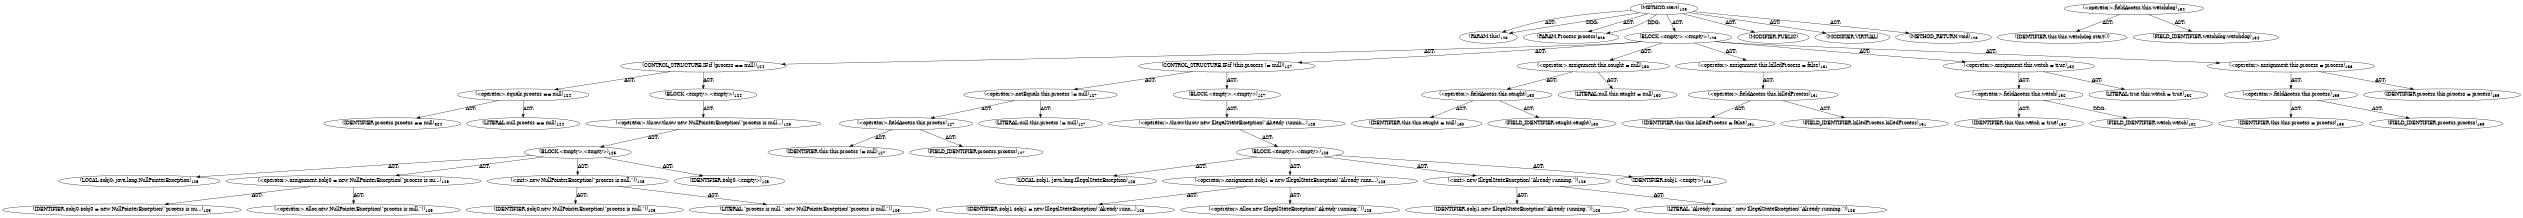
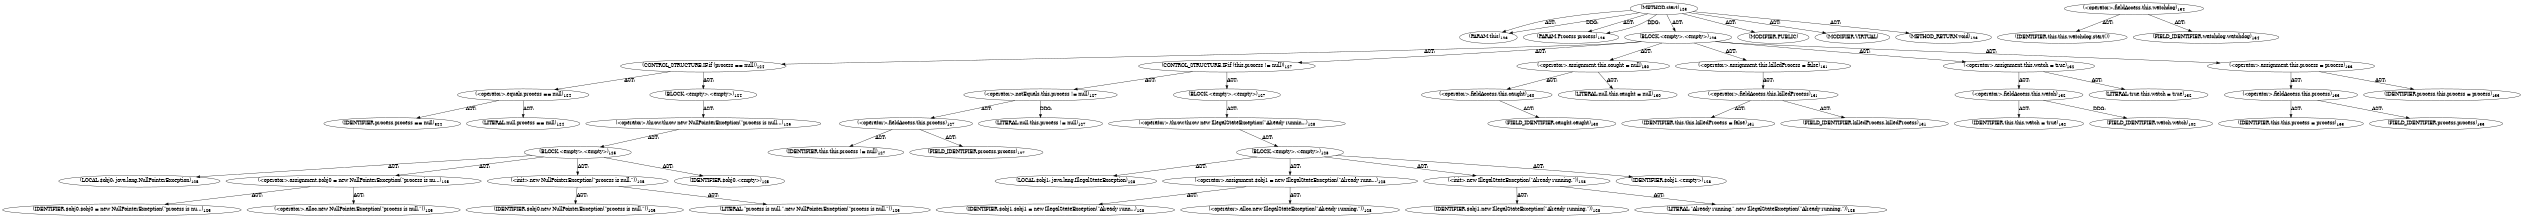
(1601, 37) -> (1601, 37)
(1047, 109) -> (1047, 109)
(1417, 124) -> none
